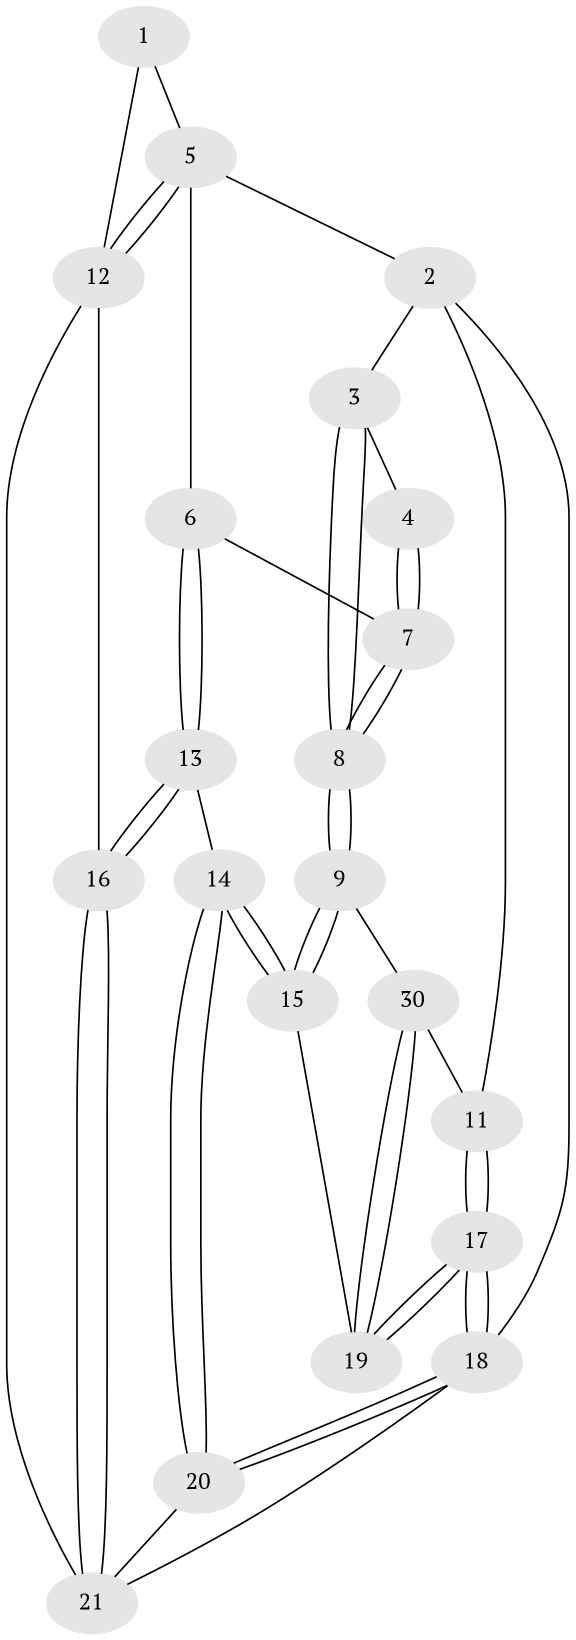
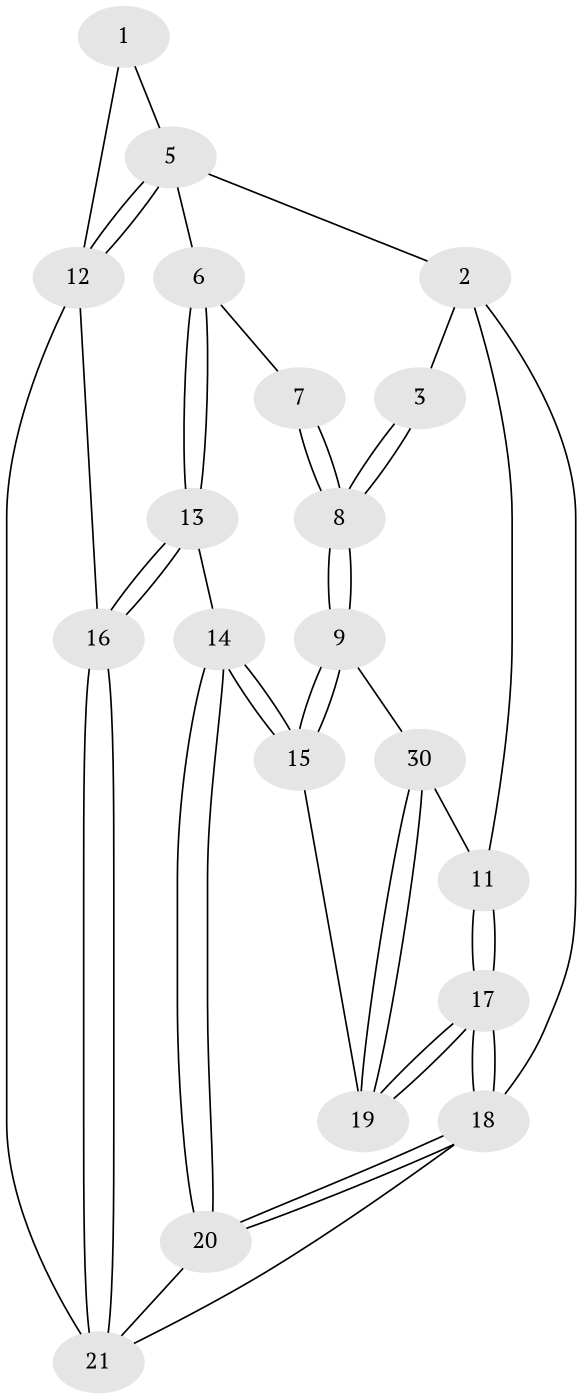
(408, 519) -> none
